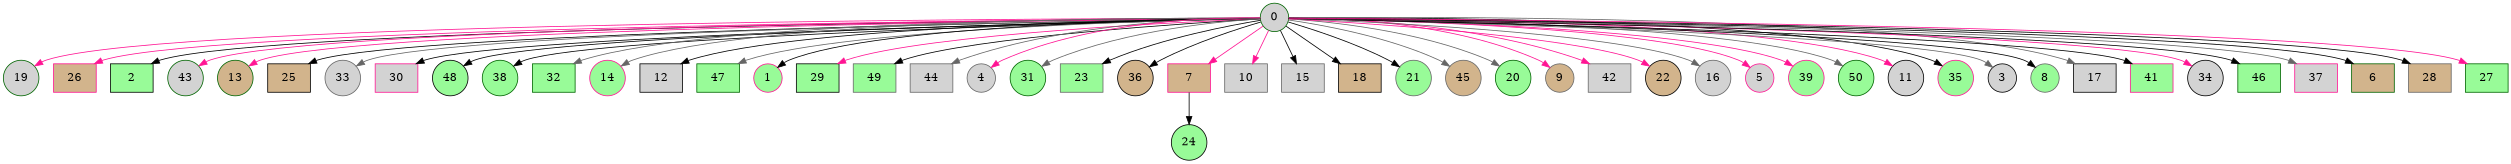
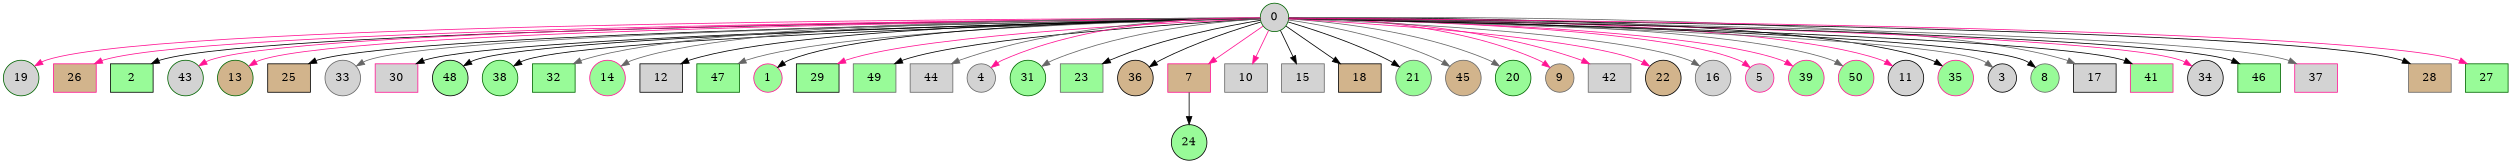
(1856, 78) -> (1856, 78)
(2373, 78) -> none
